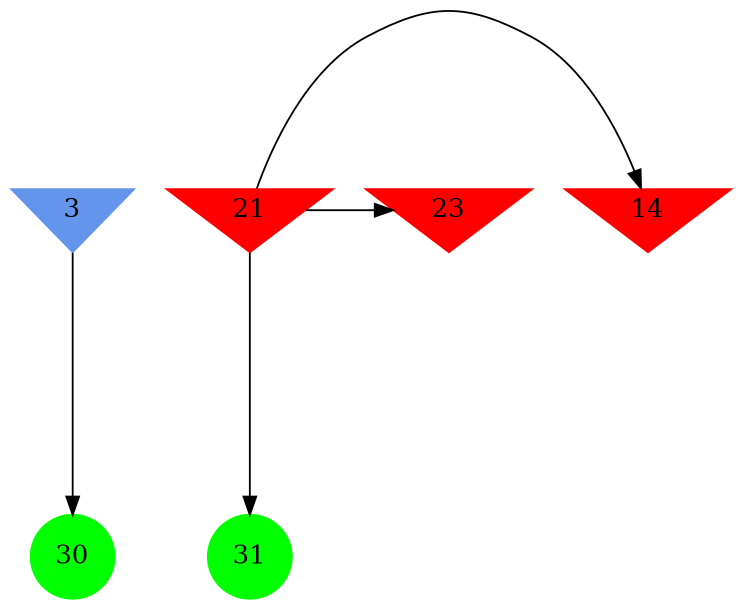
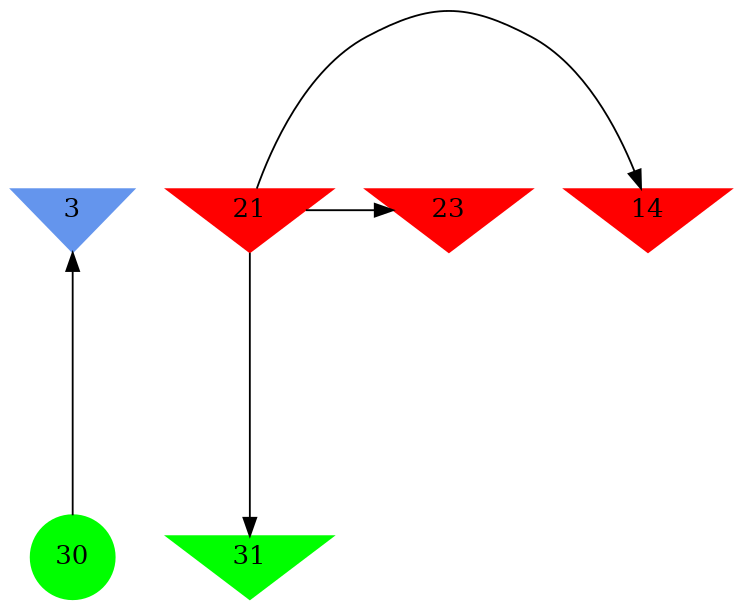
(73, 375) -> (73, 393)
(250, 557) -> (250, 557)
